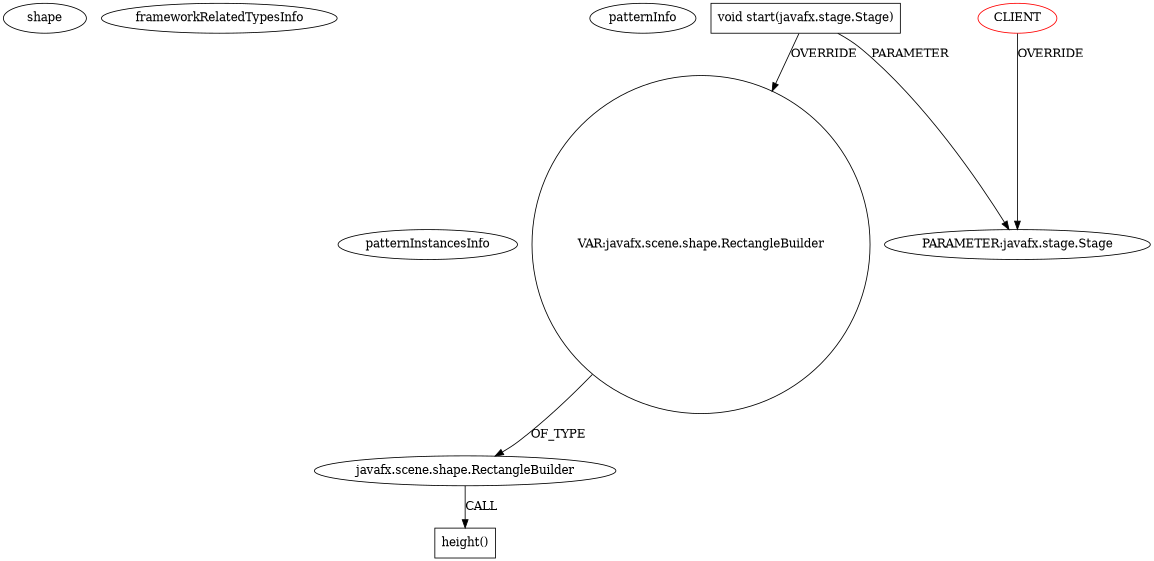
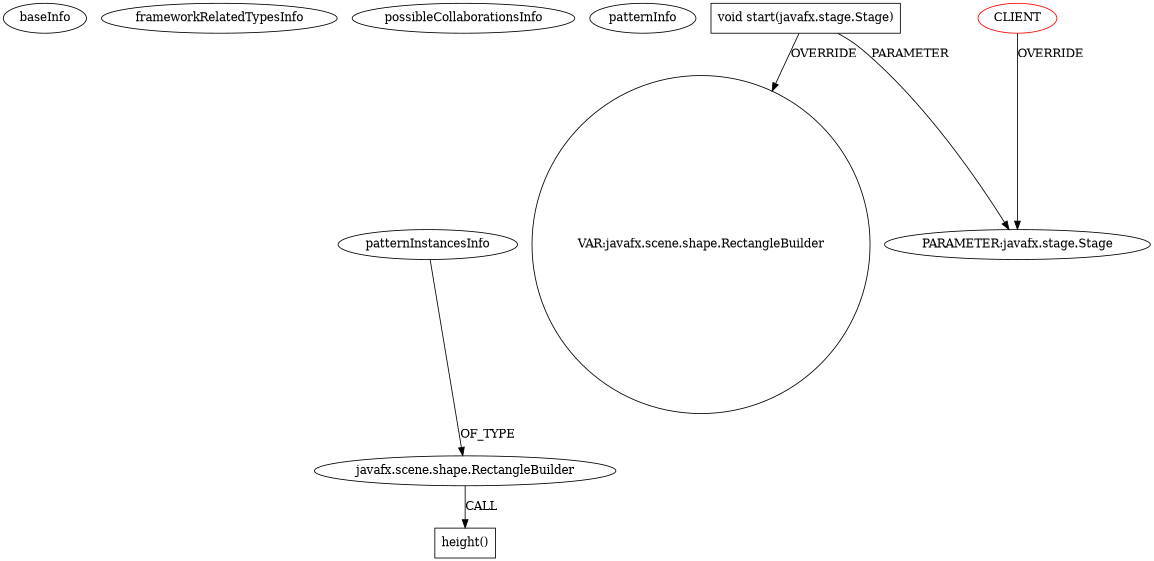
(45, 18) -> (45, 18)
none -> (463, 18)
(549, 416) -> (446, 354)
